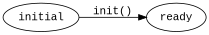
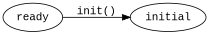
(109, 17) -> (92, 17)
